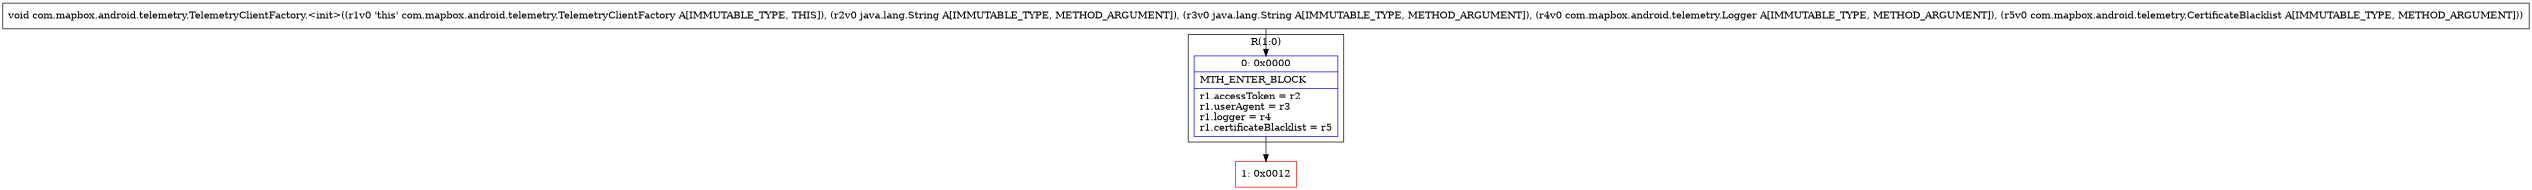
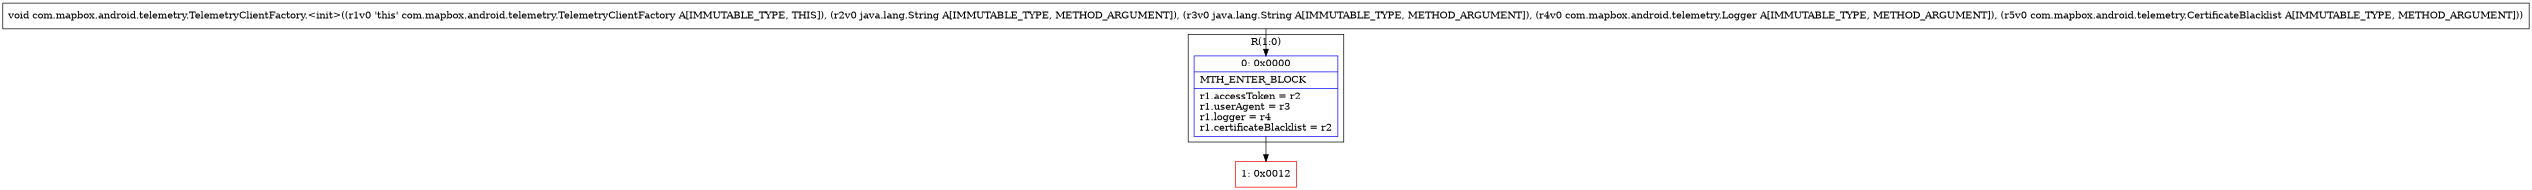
(1266, 128) -> (1266, 128)
